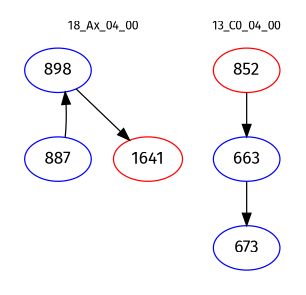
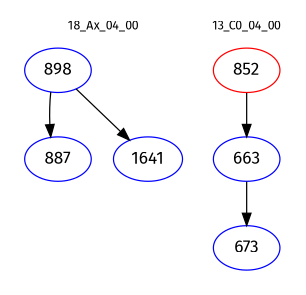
(66, 121) -> (50, 108)
(148, 159) -> (148, 159)
